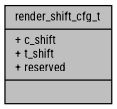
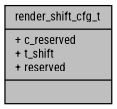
(36, 40) -> (46, 40)
